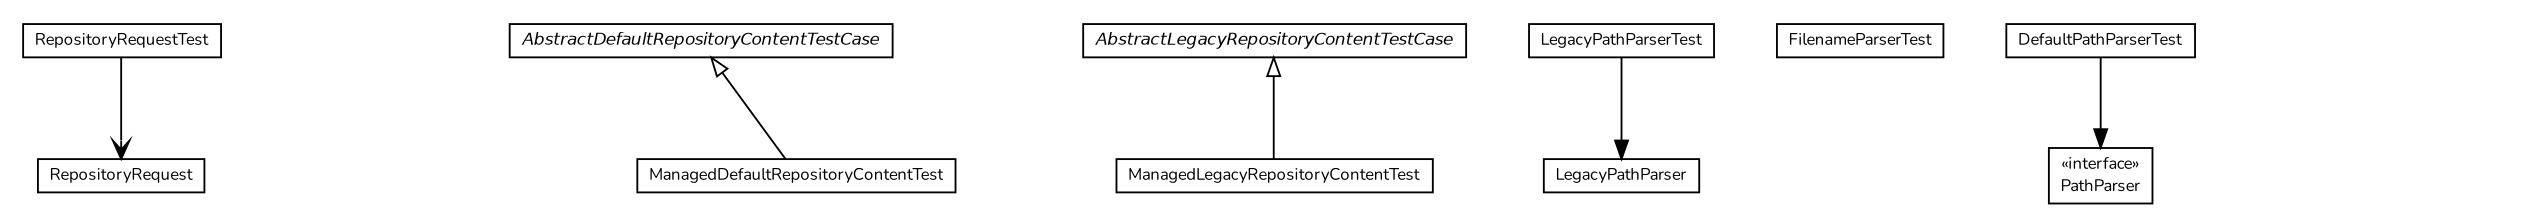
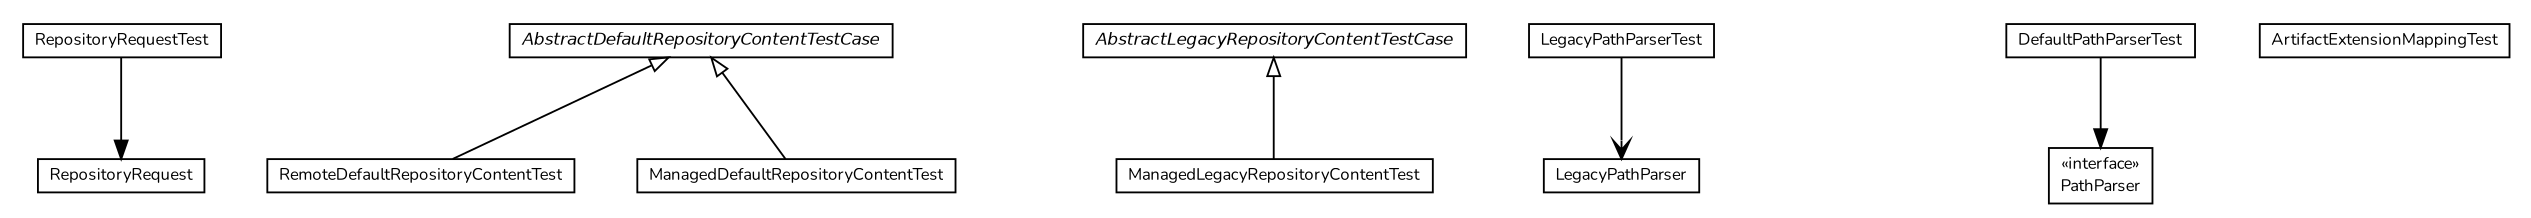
(1860, 41) -> none
none -> (2384, 41)
(121, 99) -> (121, 99)
(1622, 99) -> (1622, 99)
none -> (421, 176)
